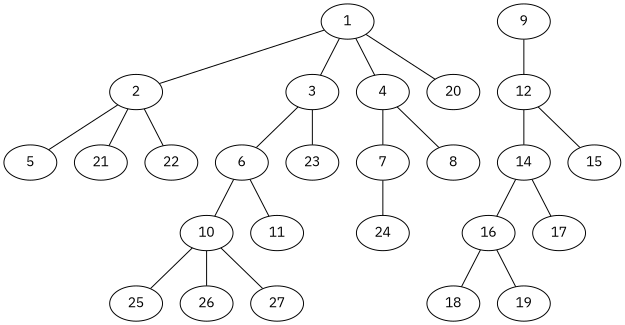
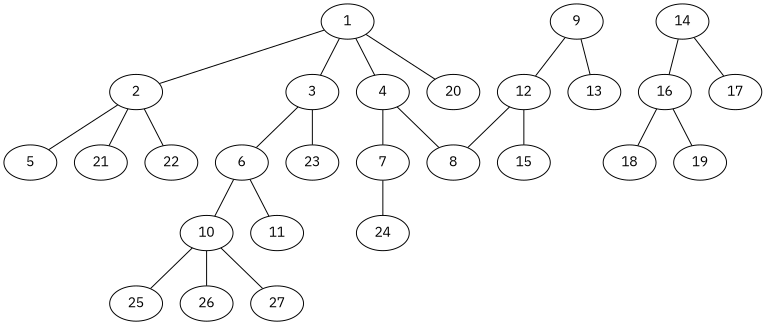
none -> (594, 92)
(524, 127) -> (489, 127)
